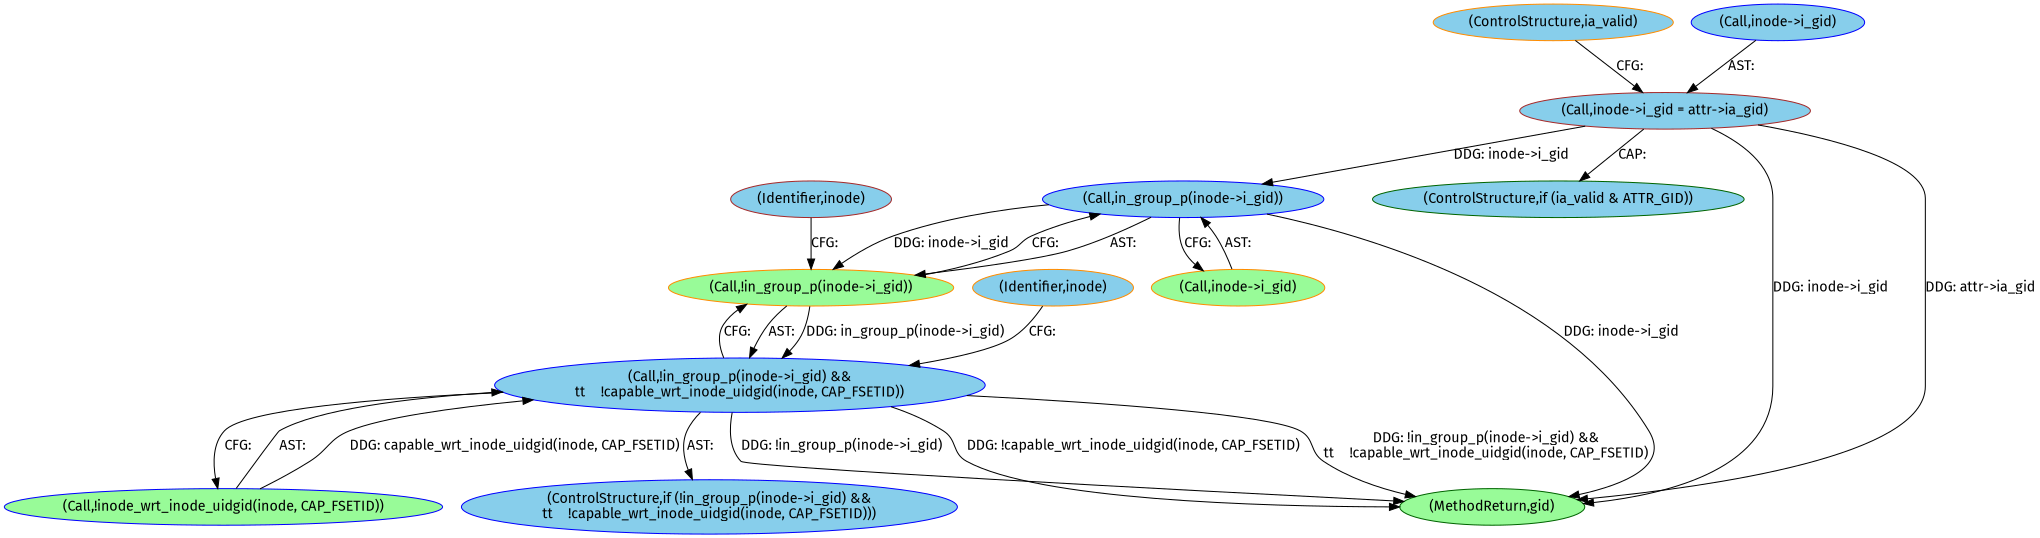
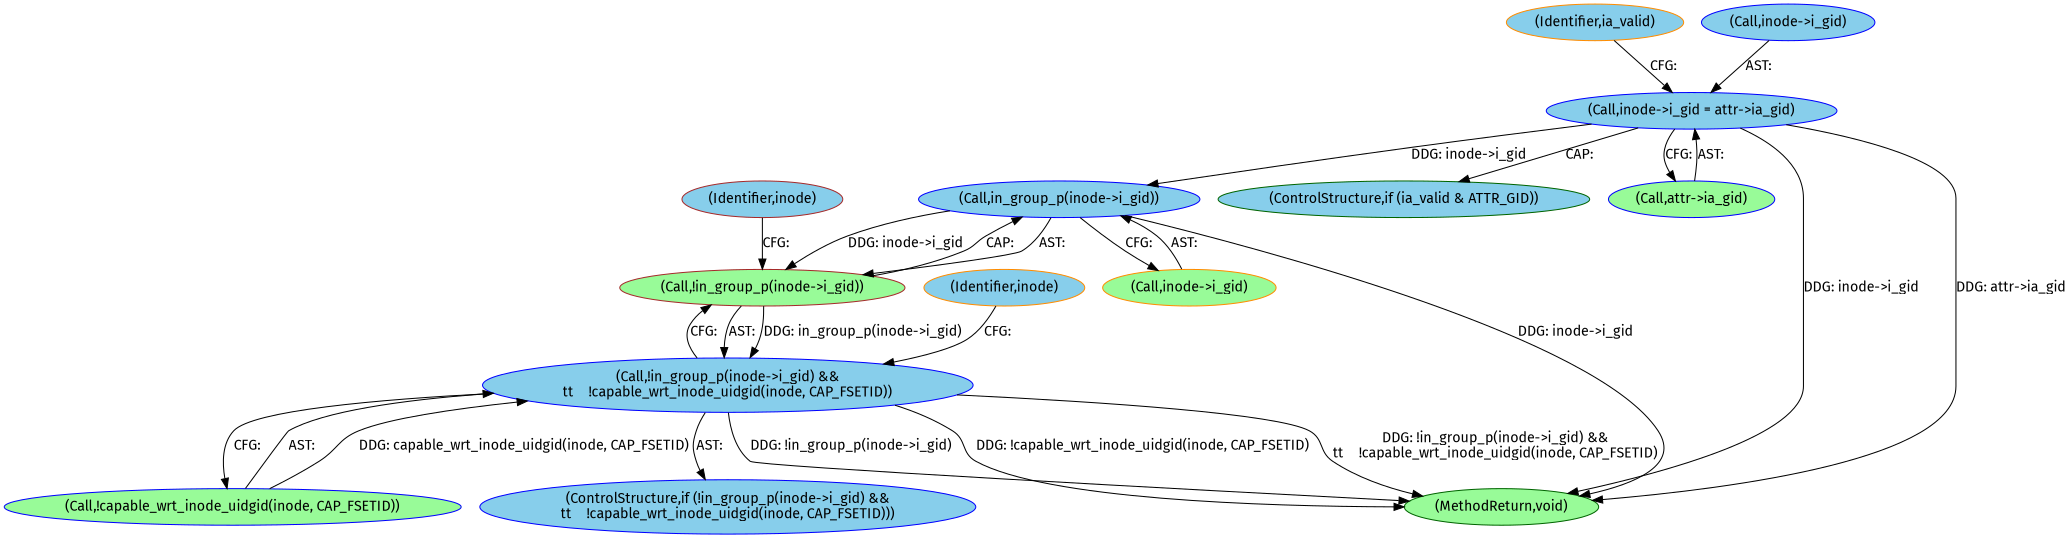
(1553, 22) -> (1595, 22)
(1665, 111) -> (1692, 111)
none -> (1692, 199)
(1047, 243) -> (1002, 243)
(811, 288) -> (762, 288)
(223, 507) -> (233, 507)
(1492, 507) -> (1502, 507)
